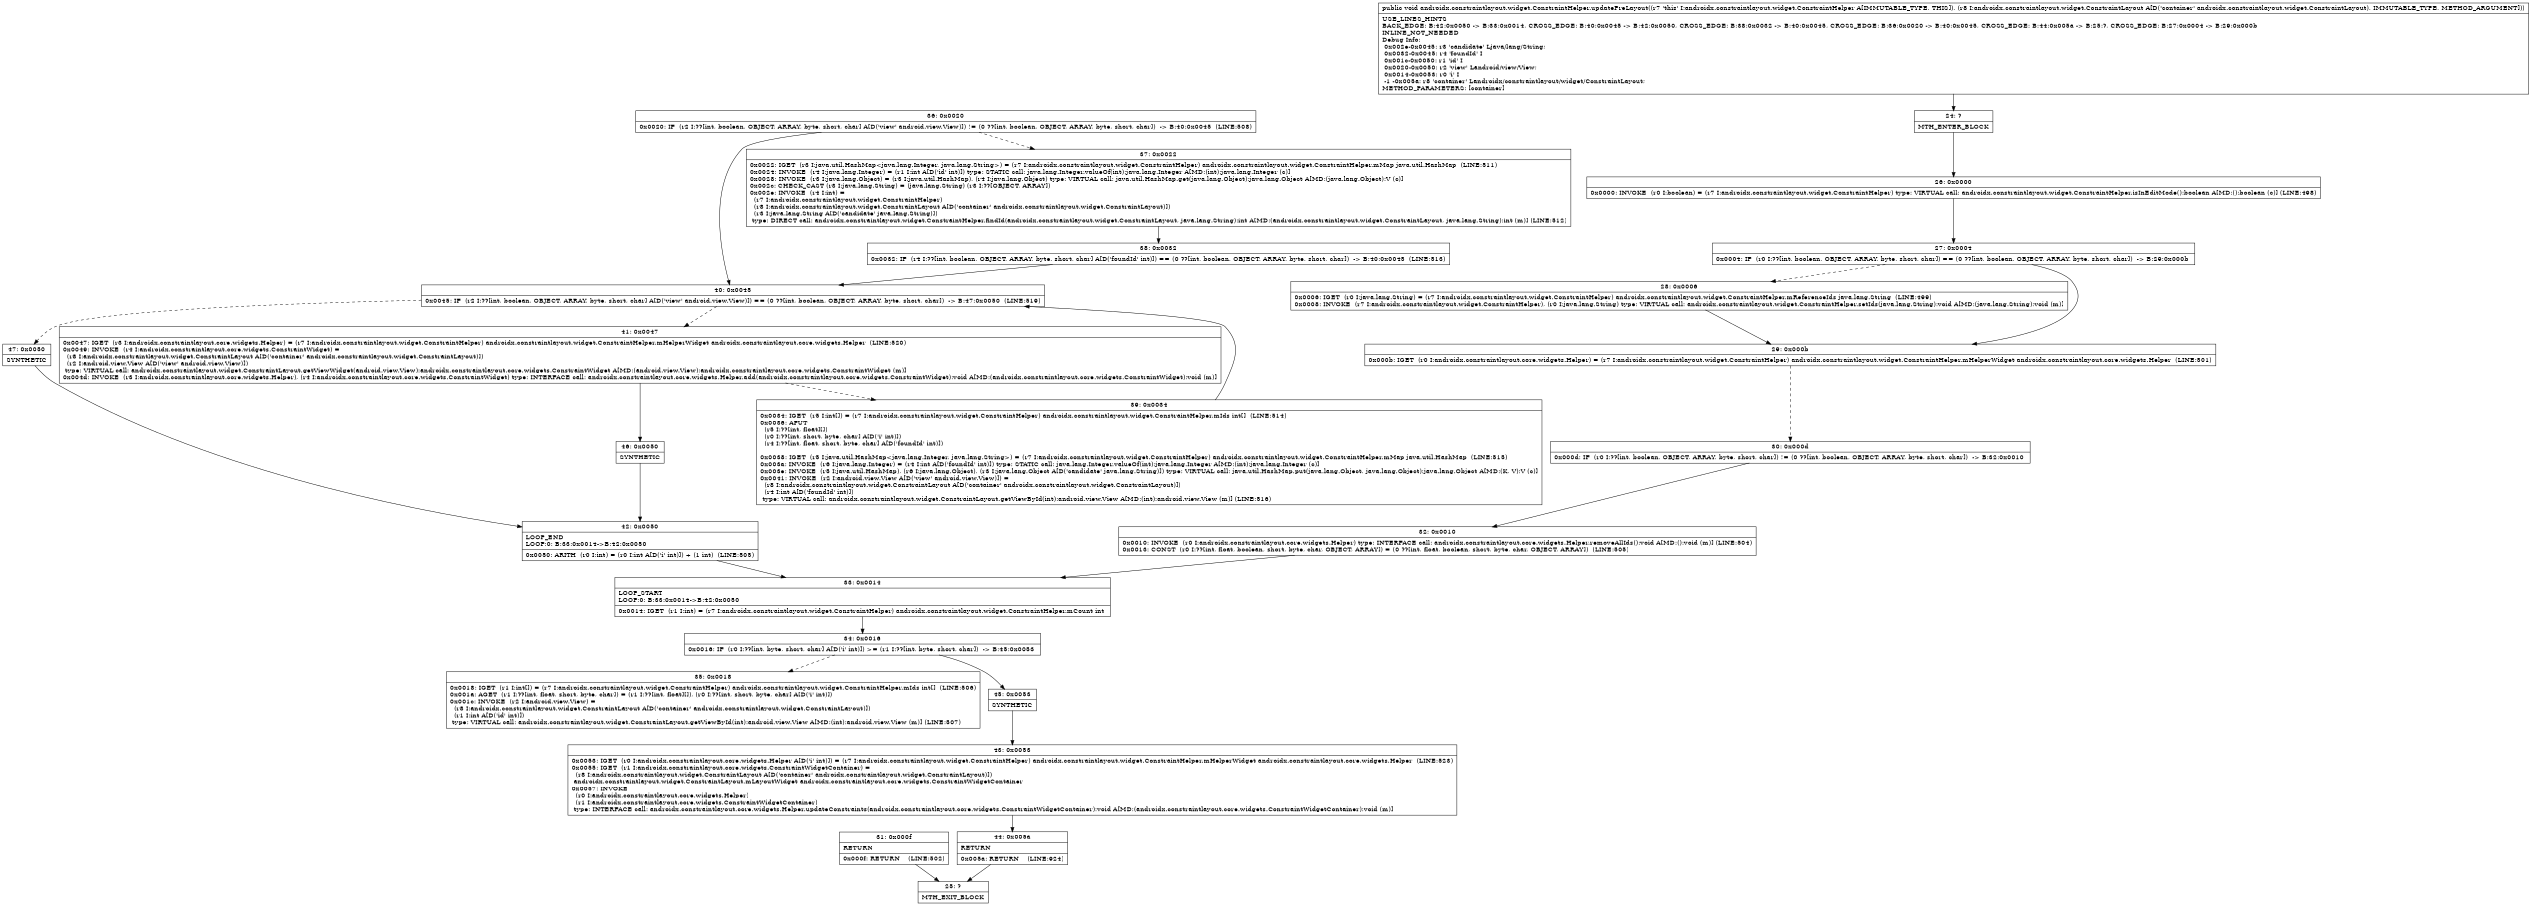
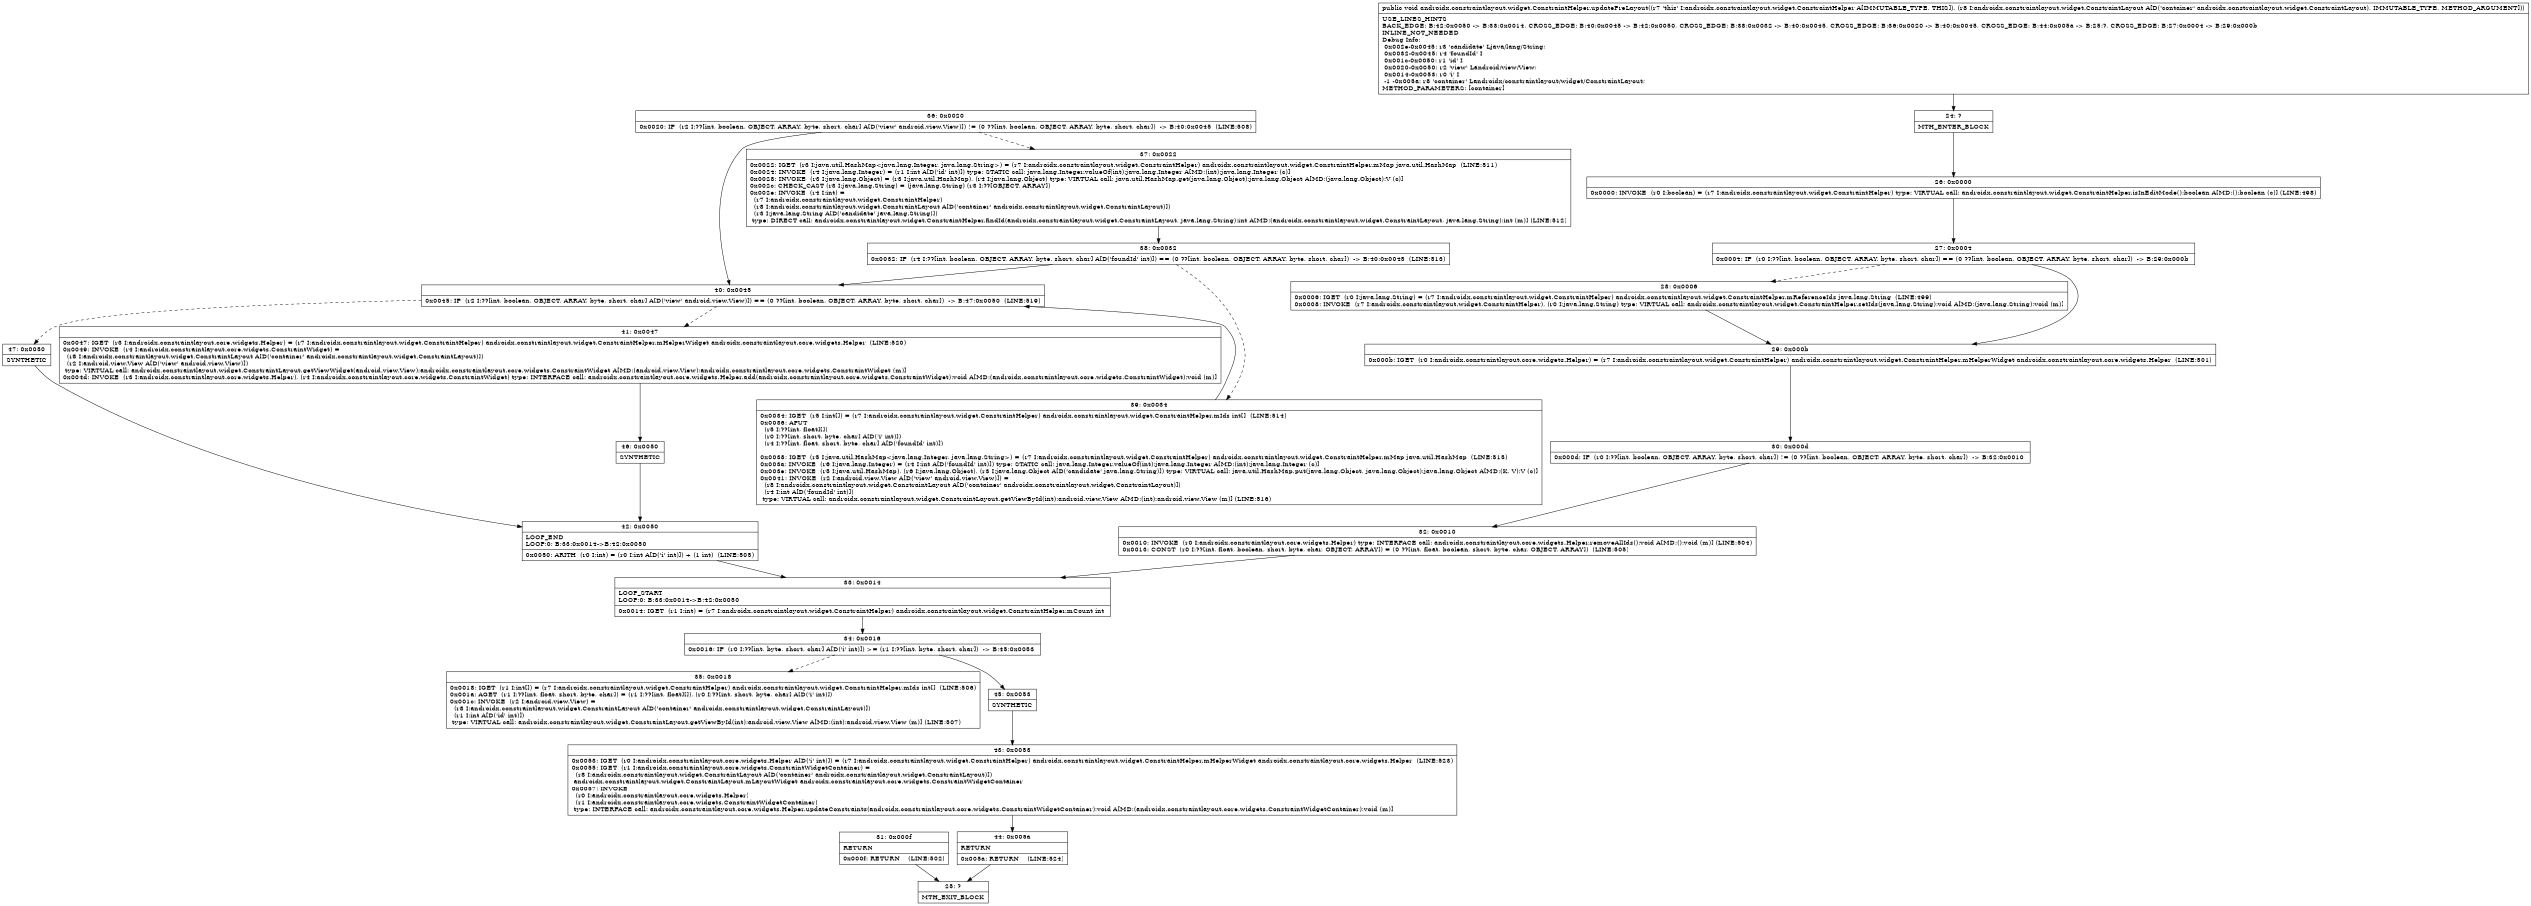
(828, 391) -> (1234, 321)
(1790, 401) -> (1790, 401)
(1012, 859) -> (1012, 859)
